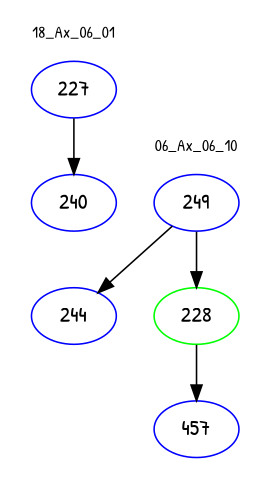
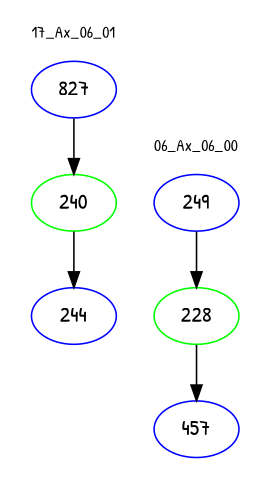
(74, 34) -> (74, 34)
(74, 90) -> (74, 90)
(197, 147) -> (197, 147)
(74, 203) -> (74, 203)
(152, 244) -> (74, 252)
